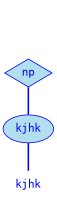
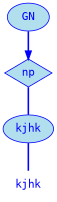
none -> (28, 17)
